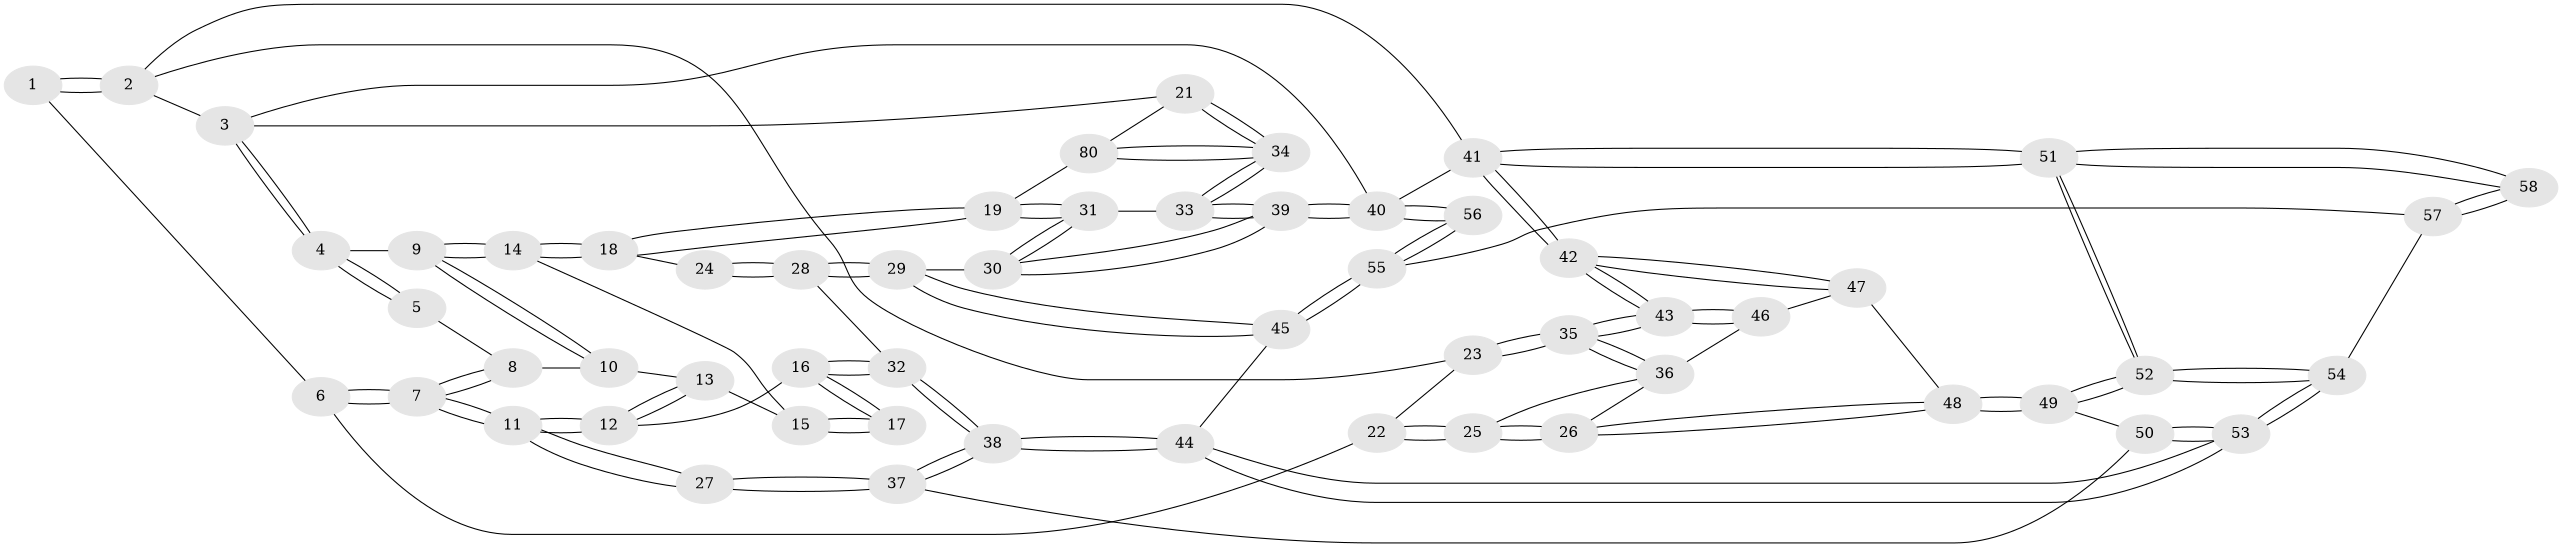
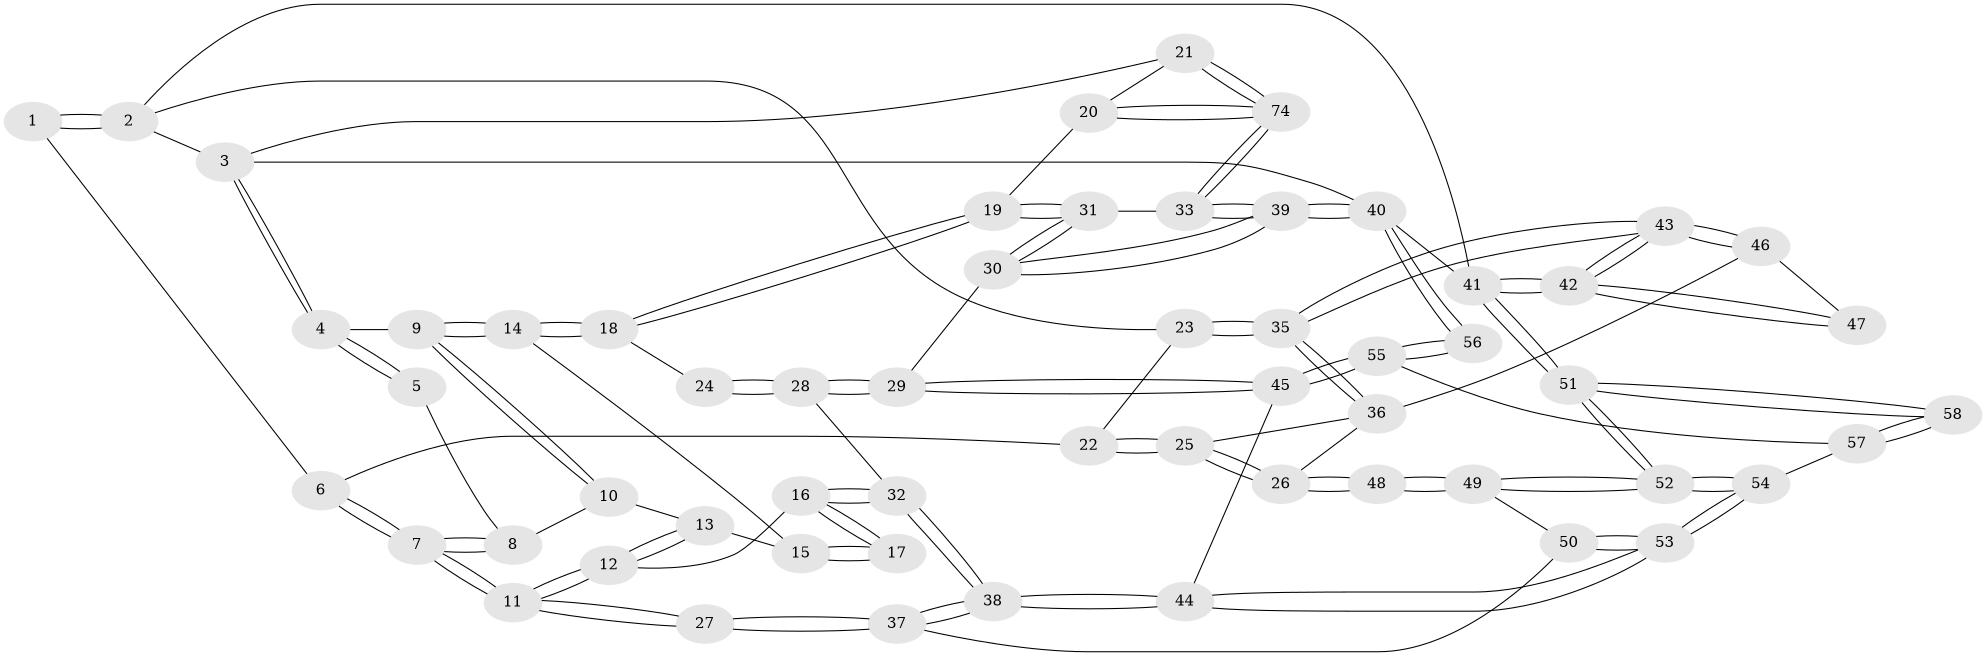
(1281, 153) -> (1281, 112)
(1089, 154) -> (1089, 113)
(1905, 346) -> none
